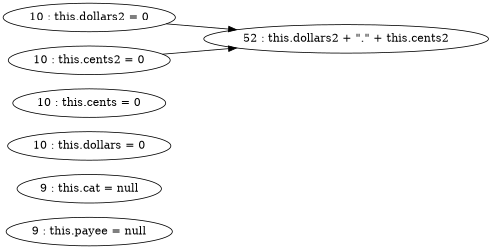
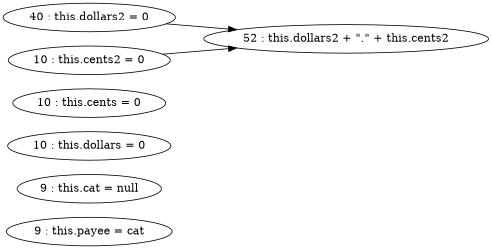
(89, 17) -> (89, 17)
(89, 232) -> (89, 232)
